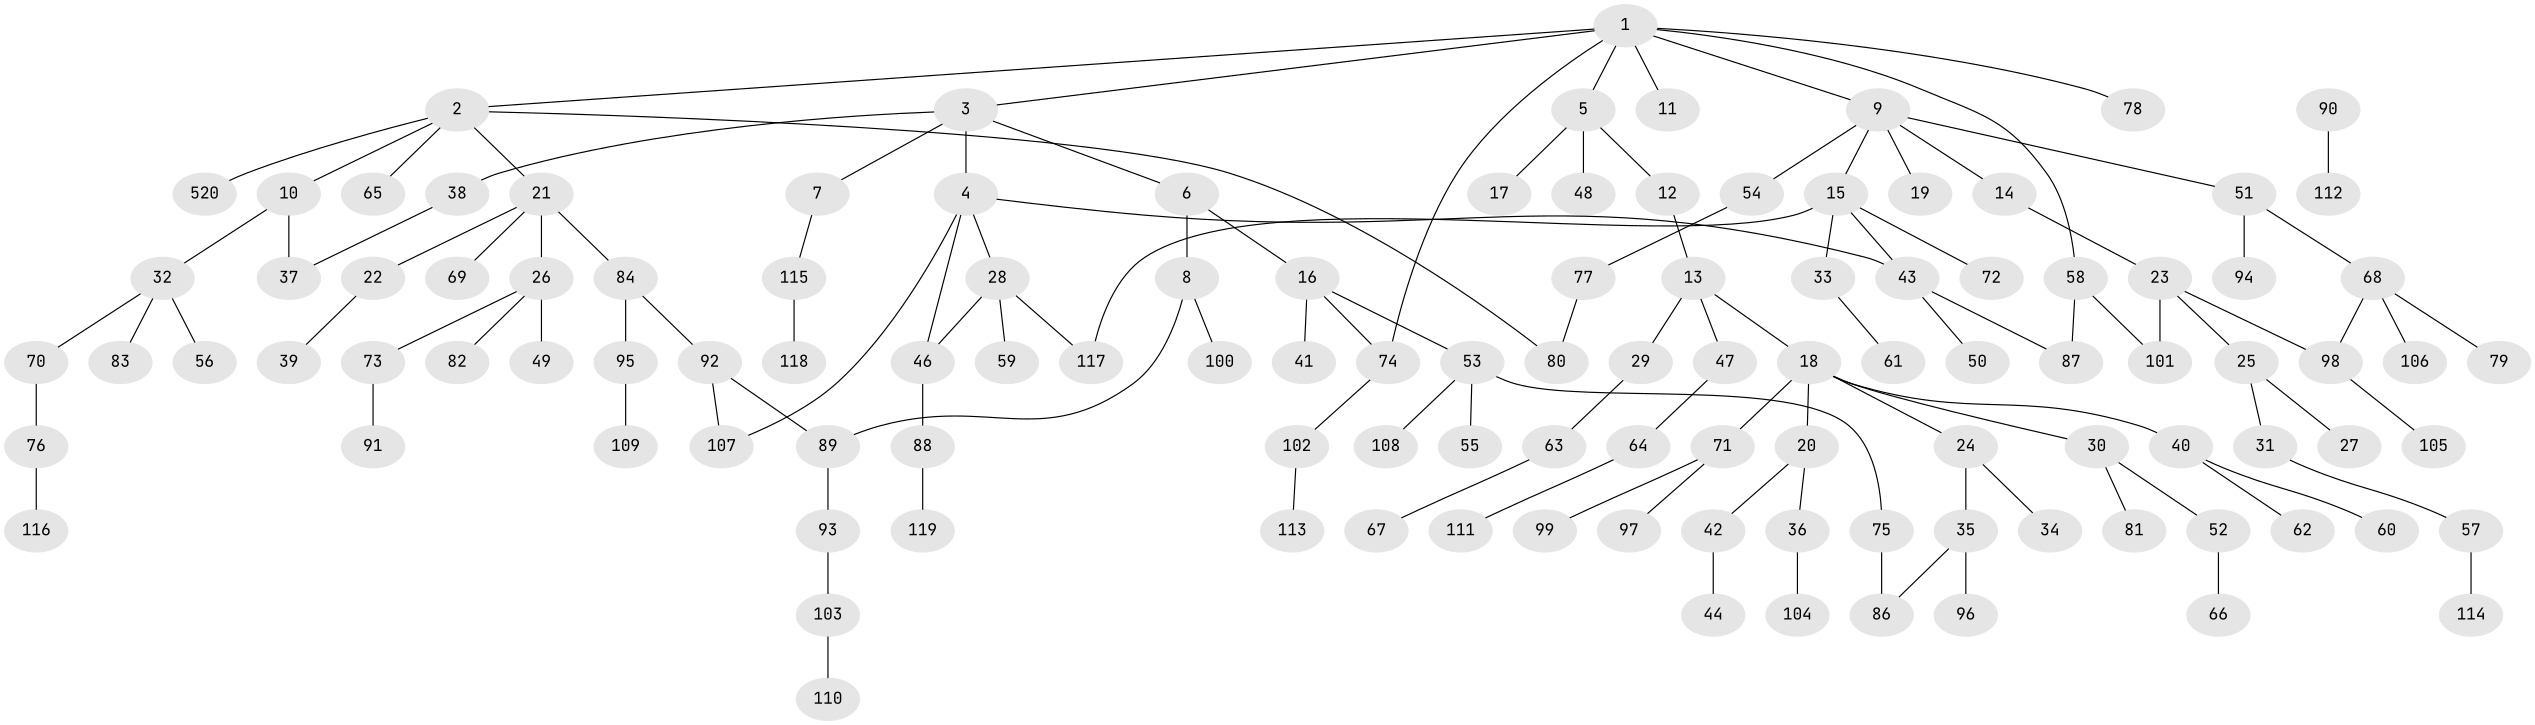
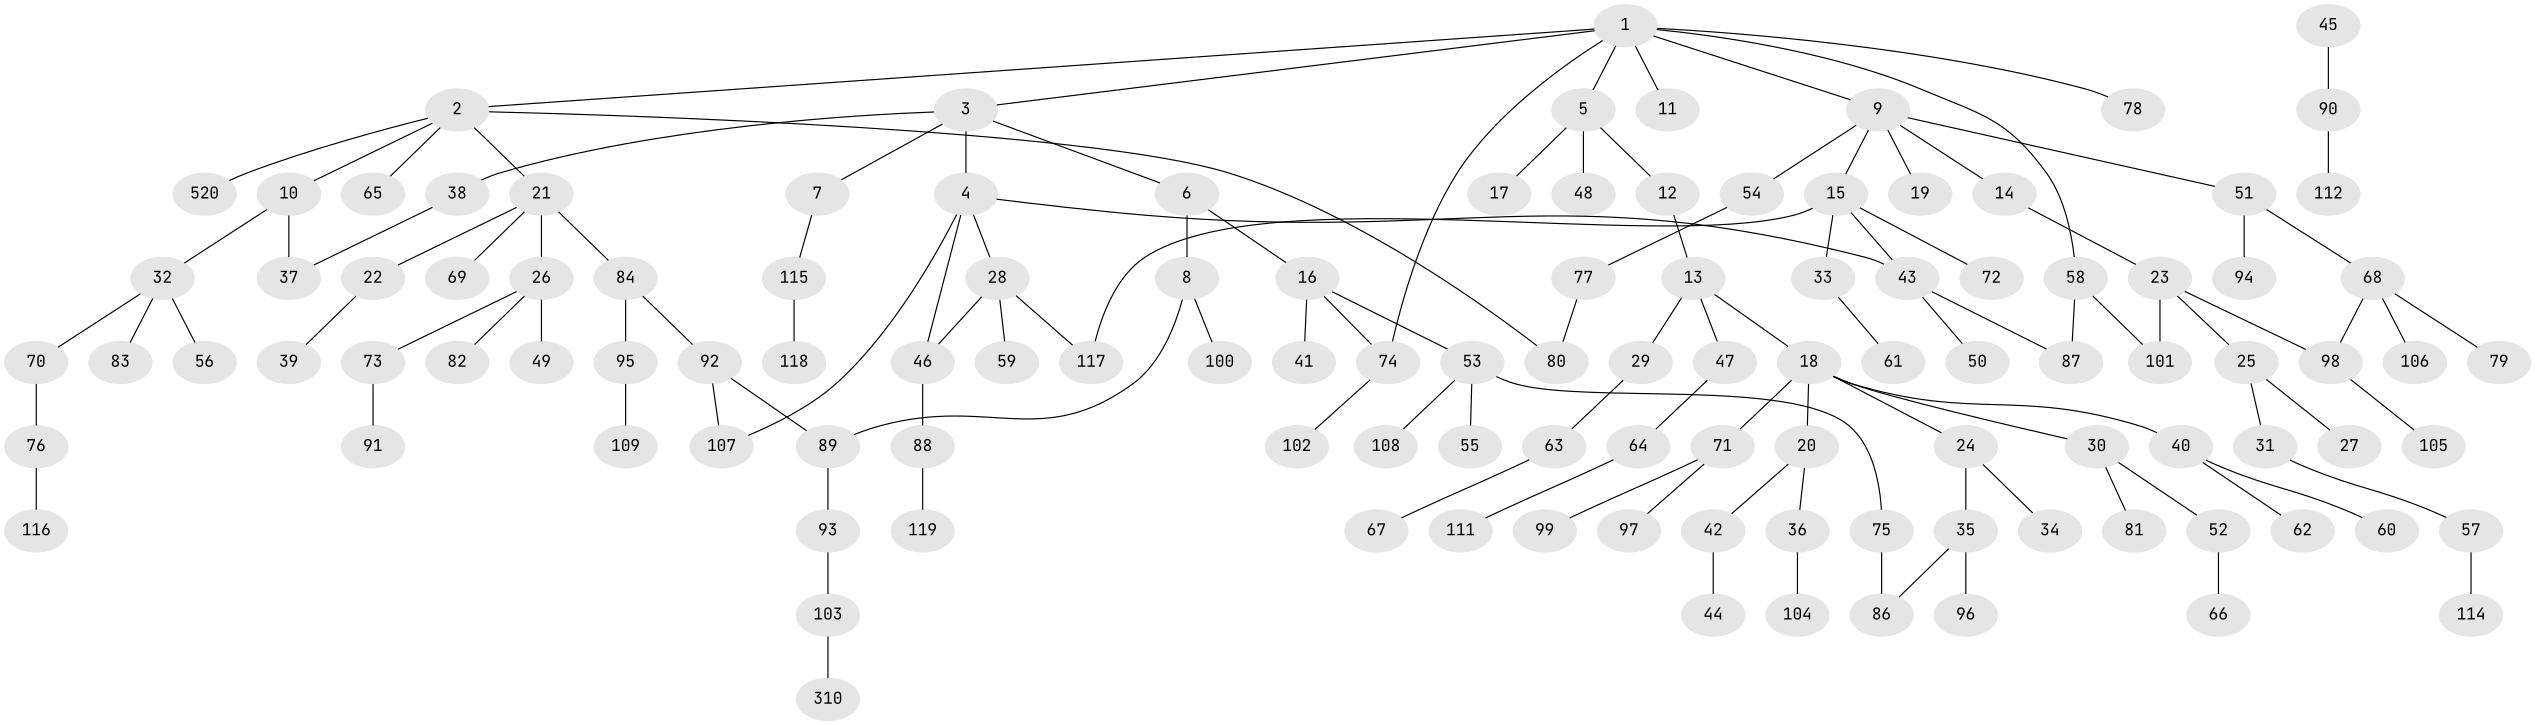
none -> (2328, 26)
(1292, 531) -> none
(828, 699) -> (828, 699)
